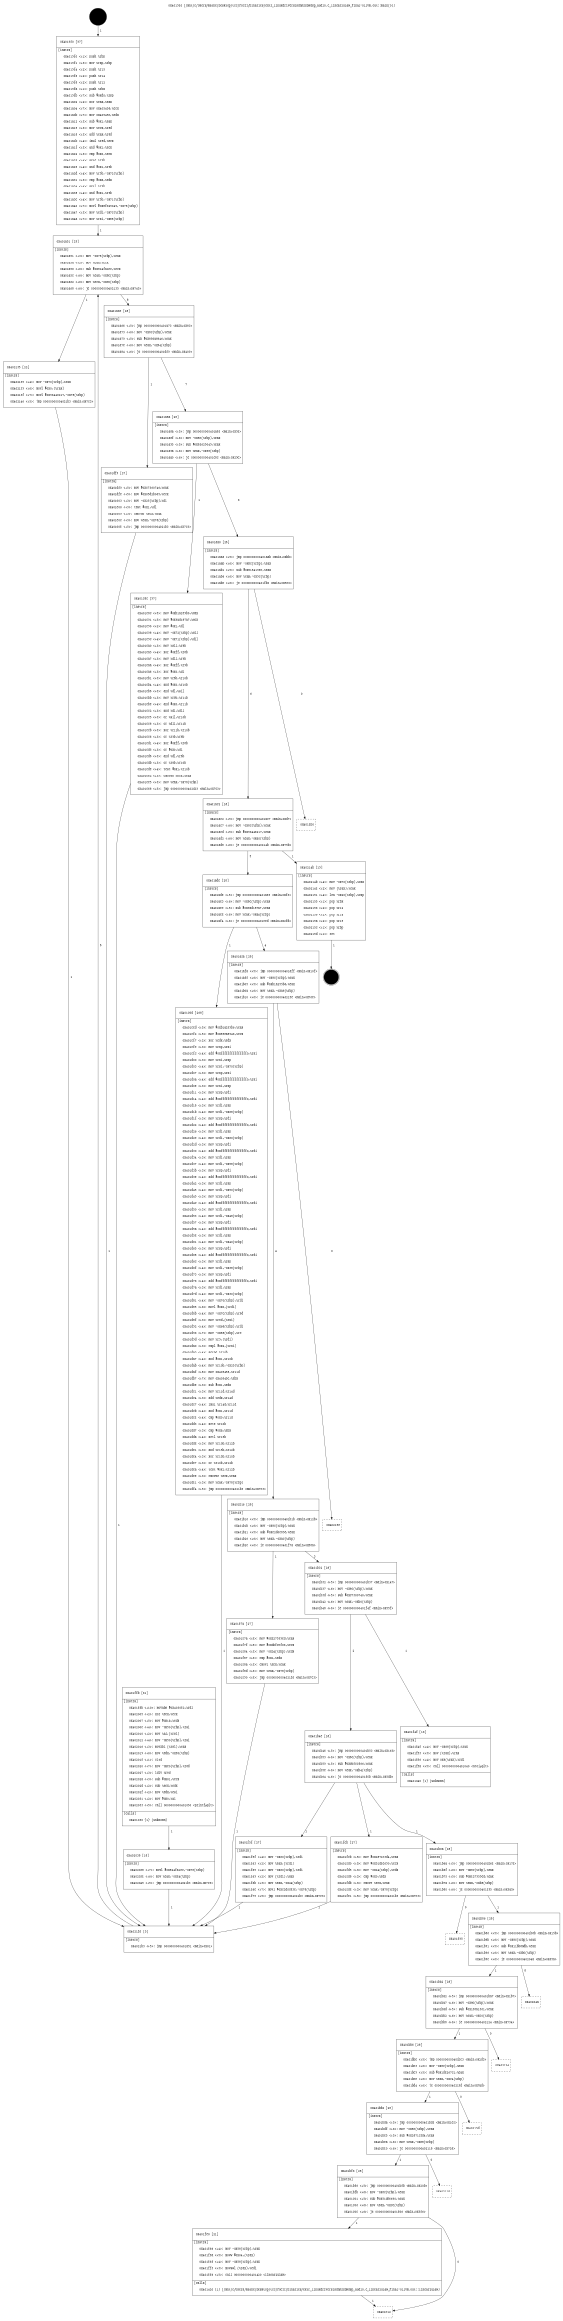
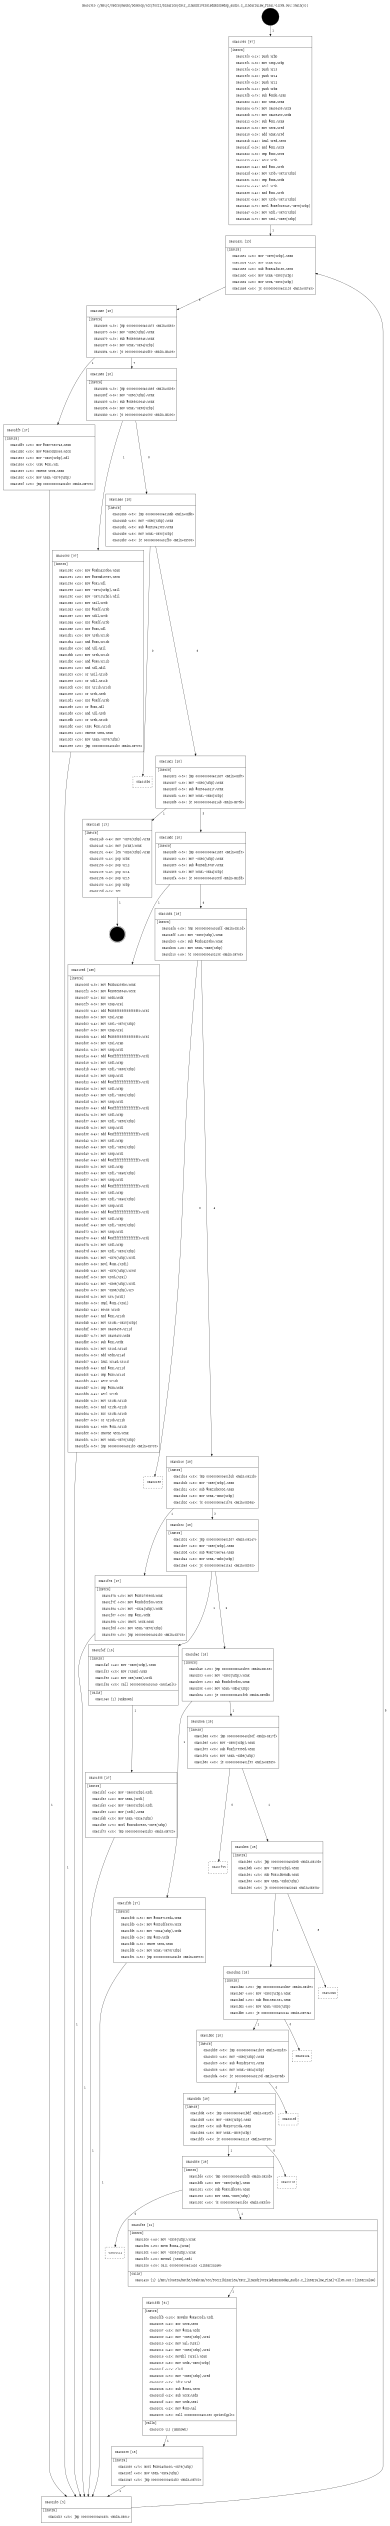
(49, 385) -> none
(319, 1809) -> (132, 1738)
(368, 2300) -> (232, 2291)
